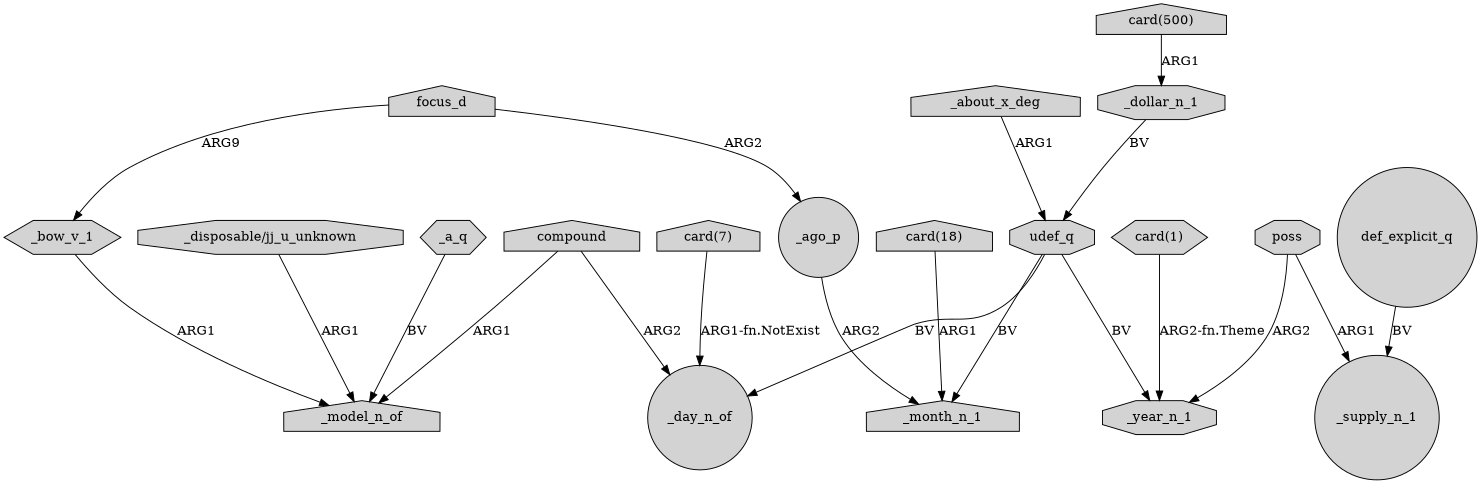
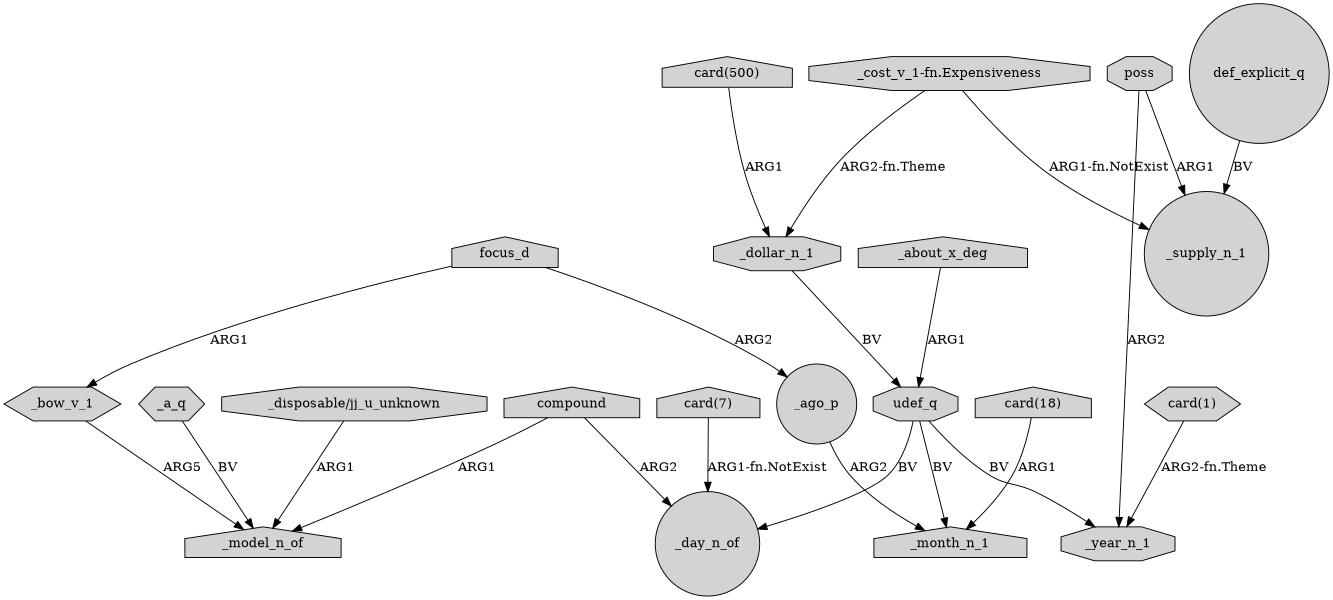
none -> (949, 74)
(221, 144) -> (230, 340)
(197, 331) -> (182, 468)
